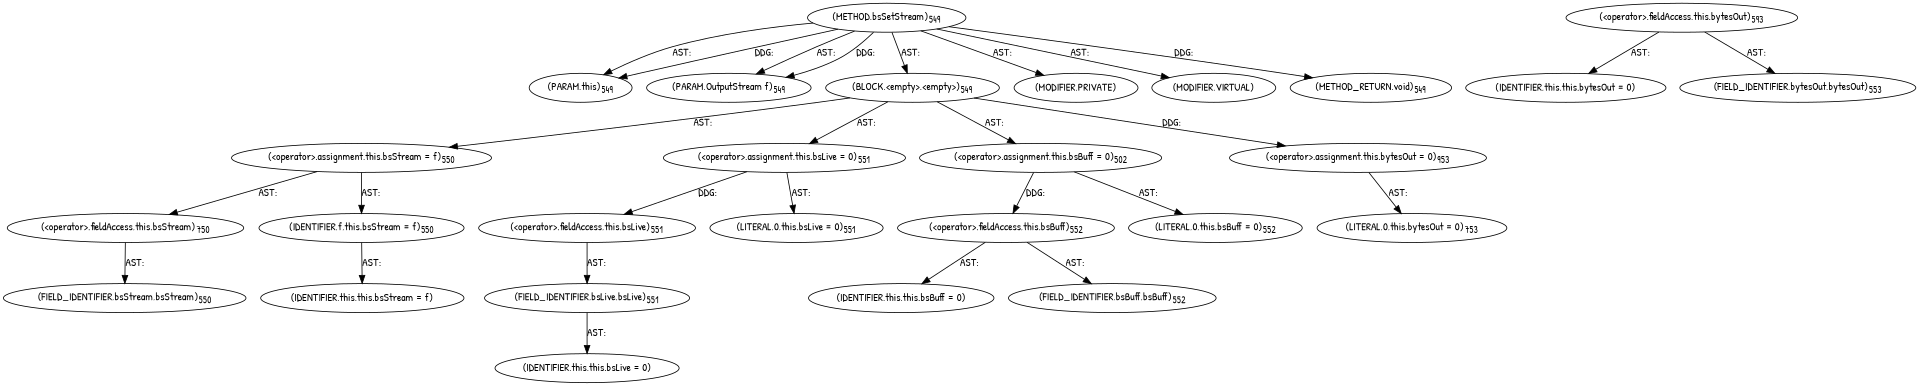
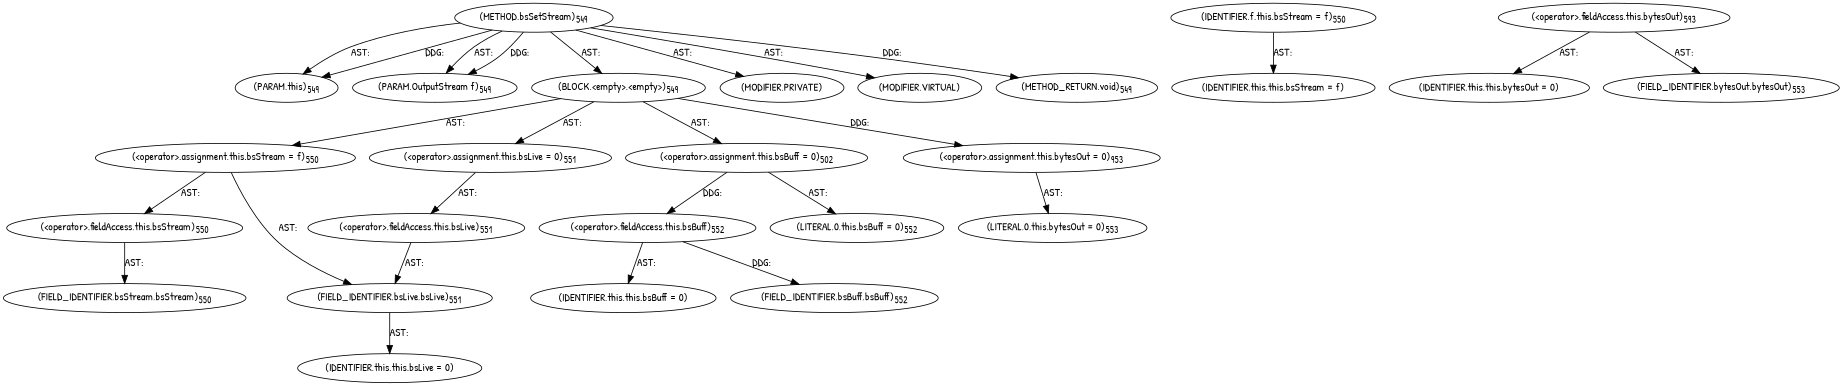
(362, 189) -> (276, 240)
(709, 193) -> (469, 193)
(203, 227) -> (202, 227)
(1472, 227) -> (1112, 227)
(797, 228) -> none
(1076, 263) -> (763, 263)
